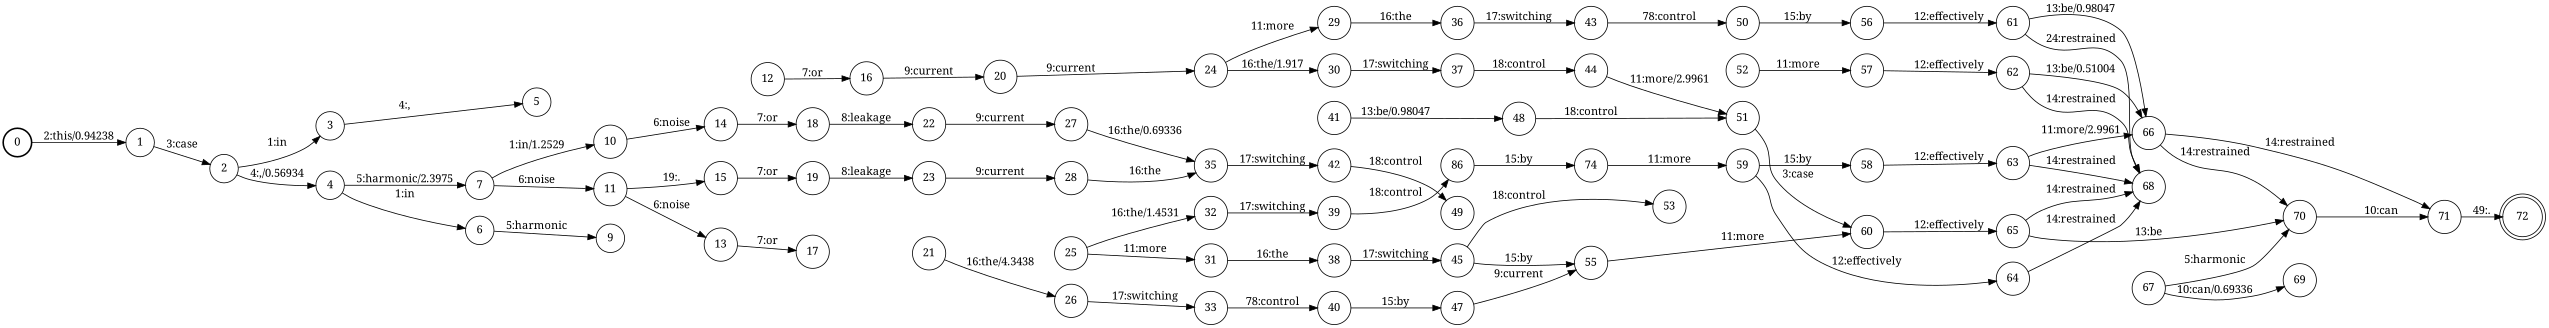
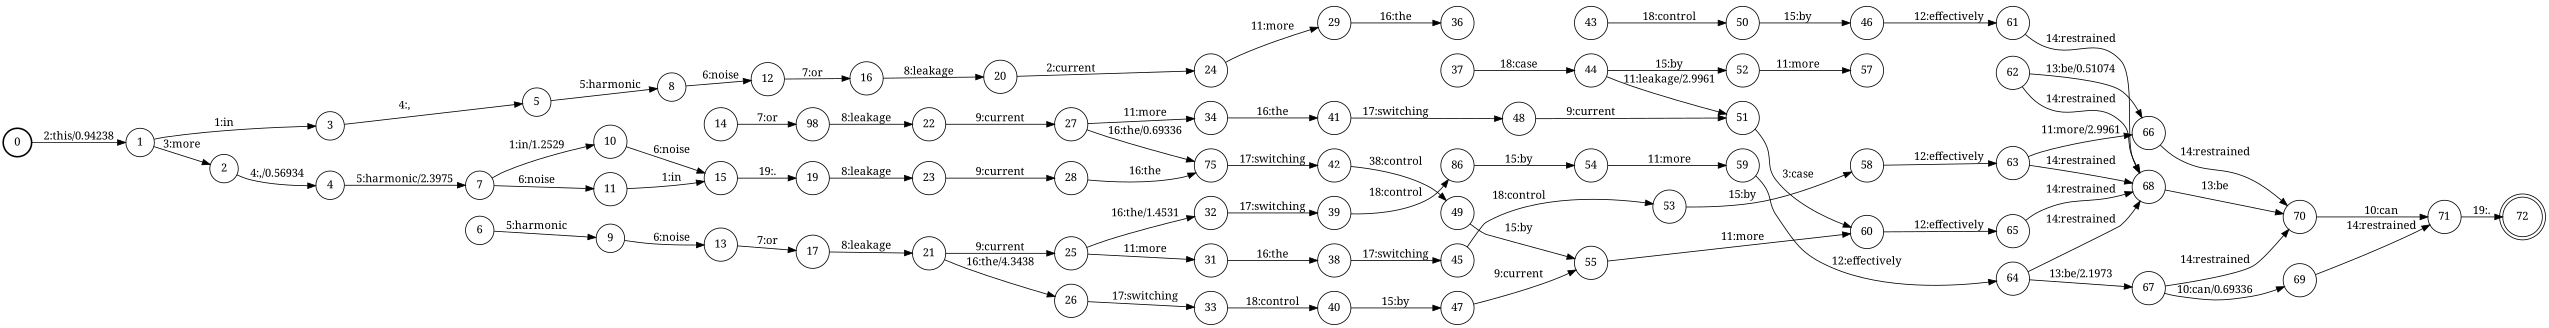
(1669, 17) -> (1669, 17)
(1520, 23) -> none
(1867, 23) -> (1867, 23)
(2116, 27) -> none
(2081, 39) -> (2081, 39)
(1519, 65) -> (1519, 65)
(1071, 68) -> (1071, 68)
(2081, 69) -> (2081, 69)
(1334, 70) -> none
none -> (1663, 70)
(929, 72) -> (929, 72)
(1936, 72) -> none
(1669, 80) -> (1669, 80)
none -> (672, 87)
(1396, 112) -> (1396, 112)
(1591, 112) -> (1591, 112)
none -> (1211, 118)
(813, 124) -> (813, 124)
(662, 134) -> (662, 159)
(182, 144) -> (182, 144)
(2298, 157) -> (2370, 253)
(278, 159) -> (231, 130)
(1396, 162) -> (1396, 162)
(1211, 165) -> (1211, 165)
(1591, 165) -> (1591, 165)
(1801, 165) -> (1763, 201)
(768, 172) -> (768, 172)
(672, 178) -> (672, 178)
(2482, 211) -> (2482, 211)
(398, 214) -> none
(662, 215) -> (660, 244)
(2153, 240) -> (2220, 201)
none -> (867, 252)
none -> (996, 253)
(2215, 260) -> (2215, 260)
(1520, 266) -> (1517, 243)
none -> (2077, 283)
(1273, 302) -> (1273, 302)
